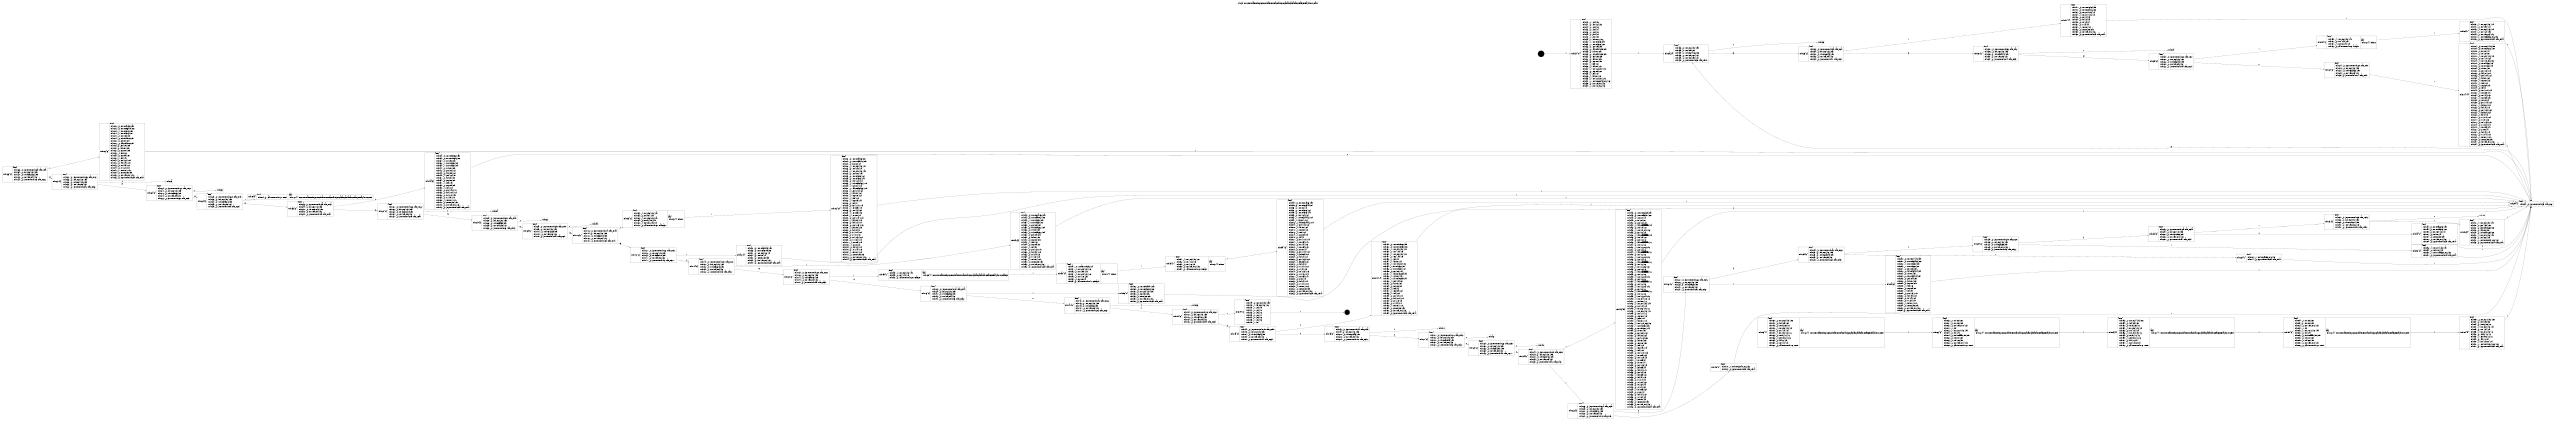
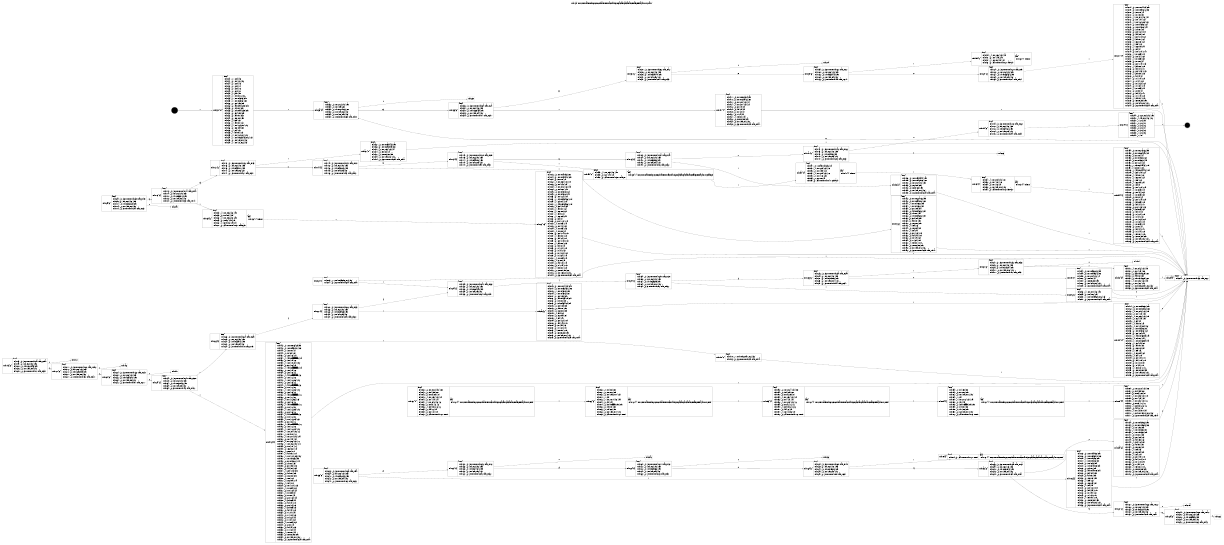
(2482, 32) -> none
(520, 227) -> none
(2040, 256) -> (403, 285)
(1253, 334) -> none
